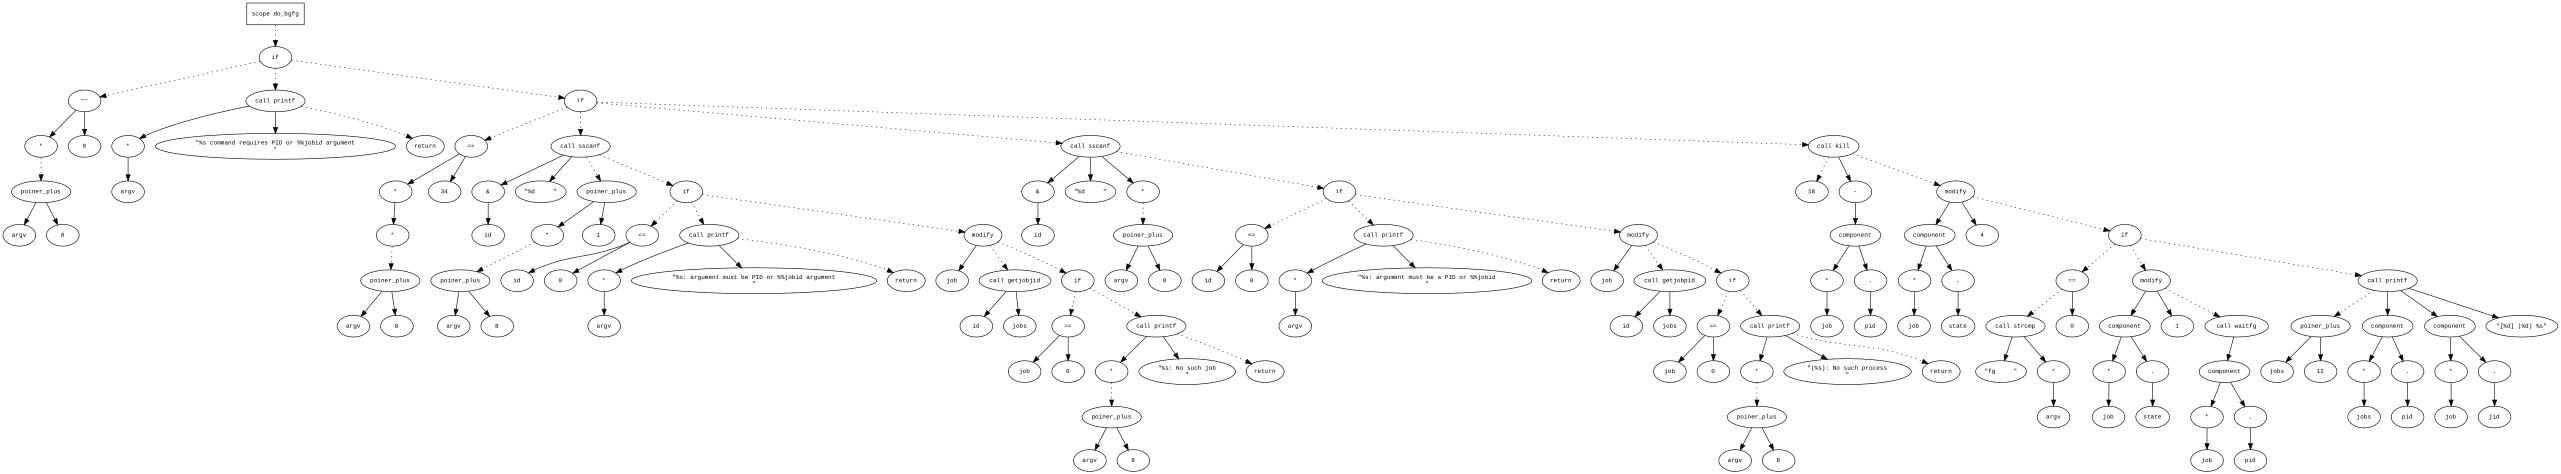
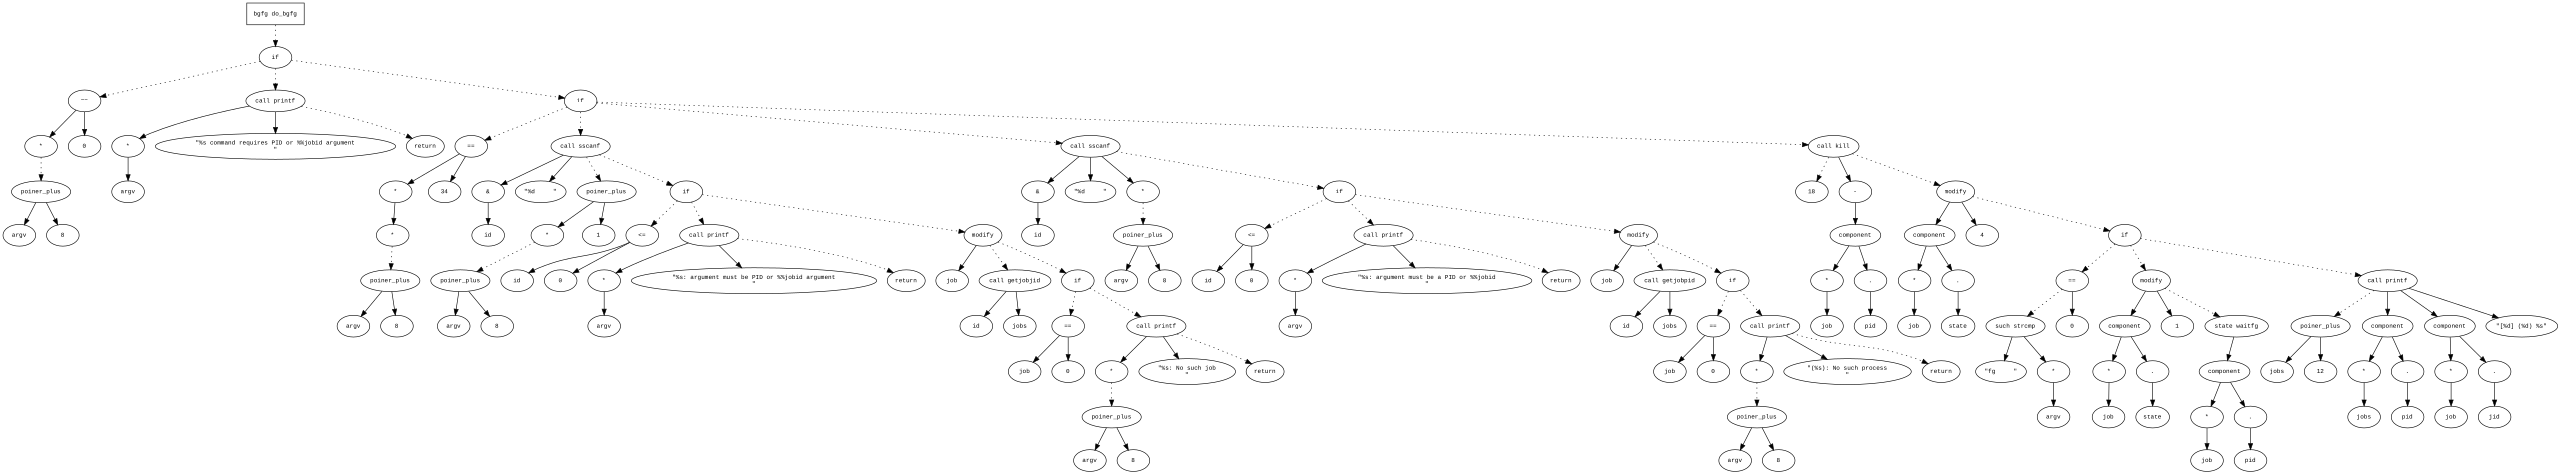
(276, 14) -> (276, 14)
(2015, 326) -> (2015, 326)
(2237, 326) -> (2237, 326)
